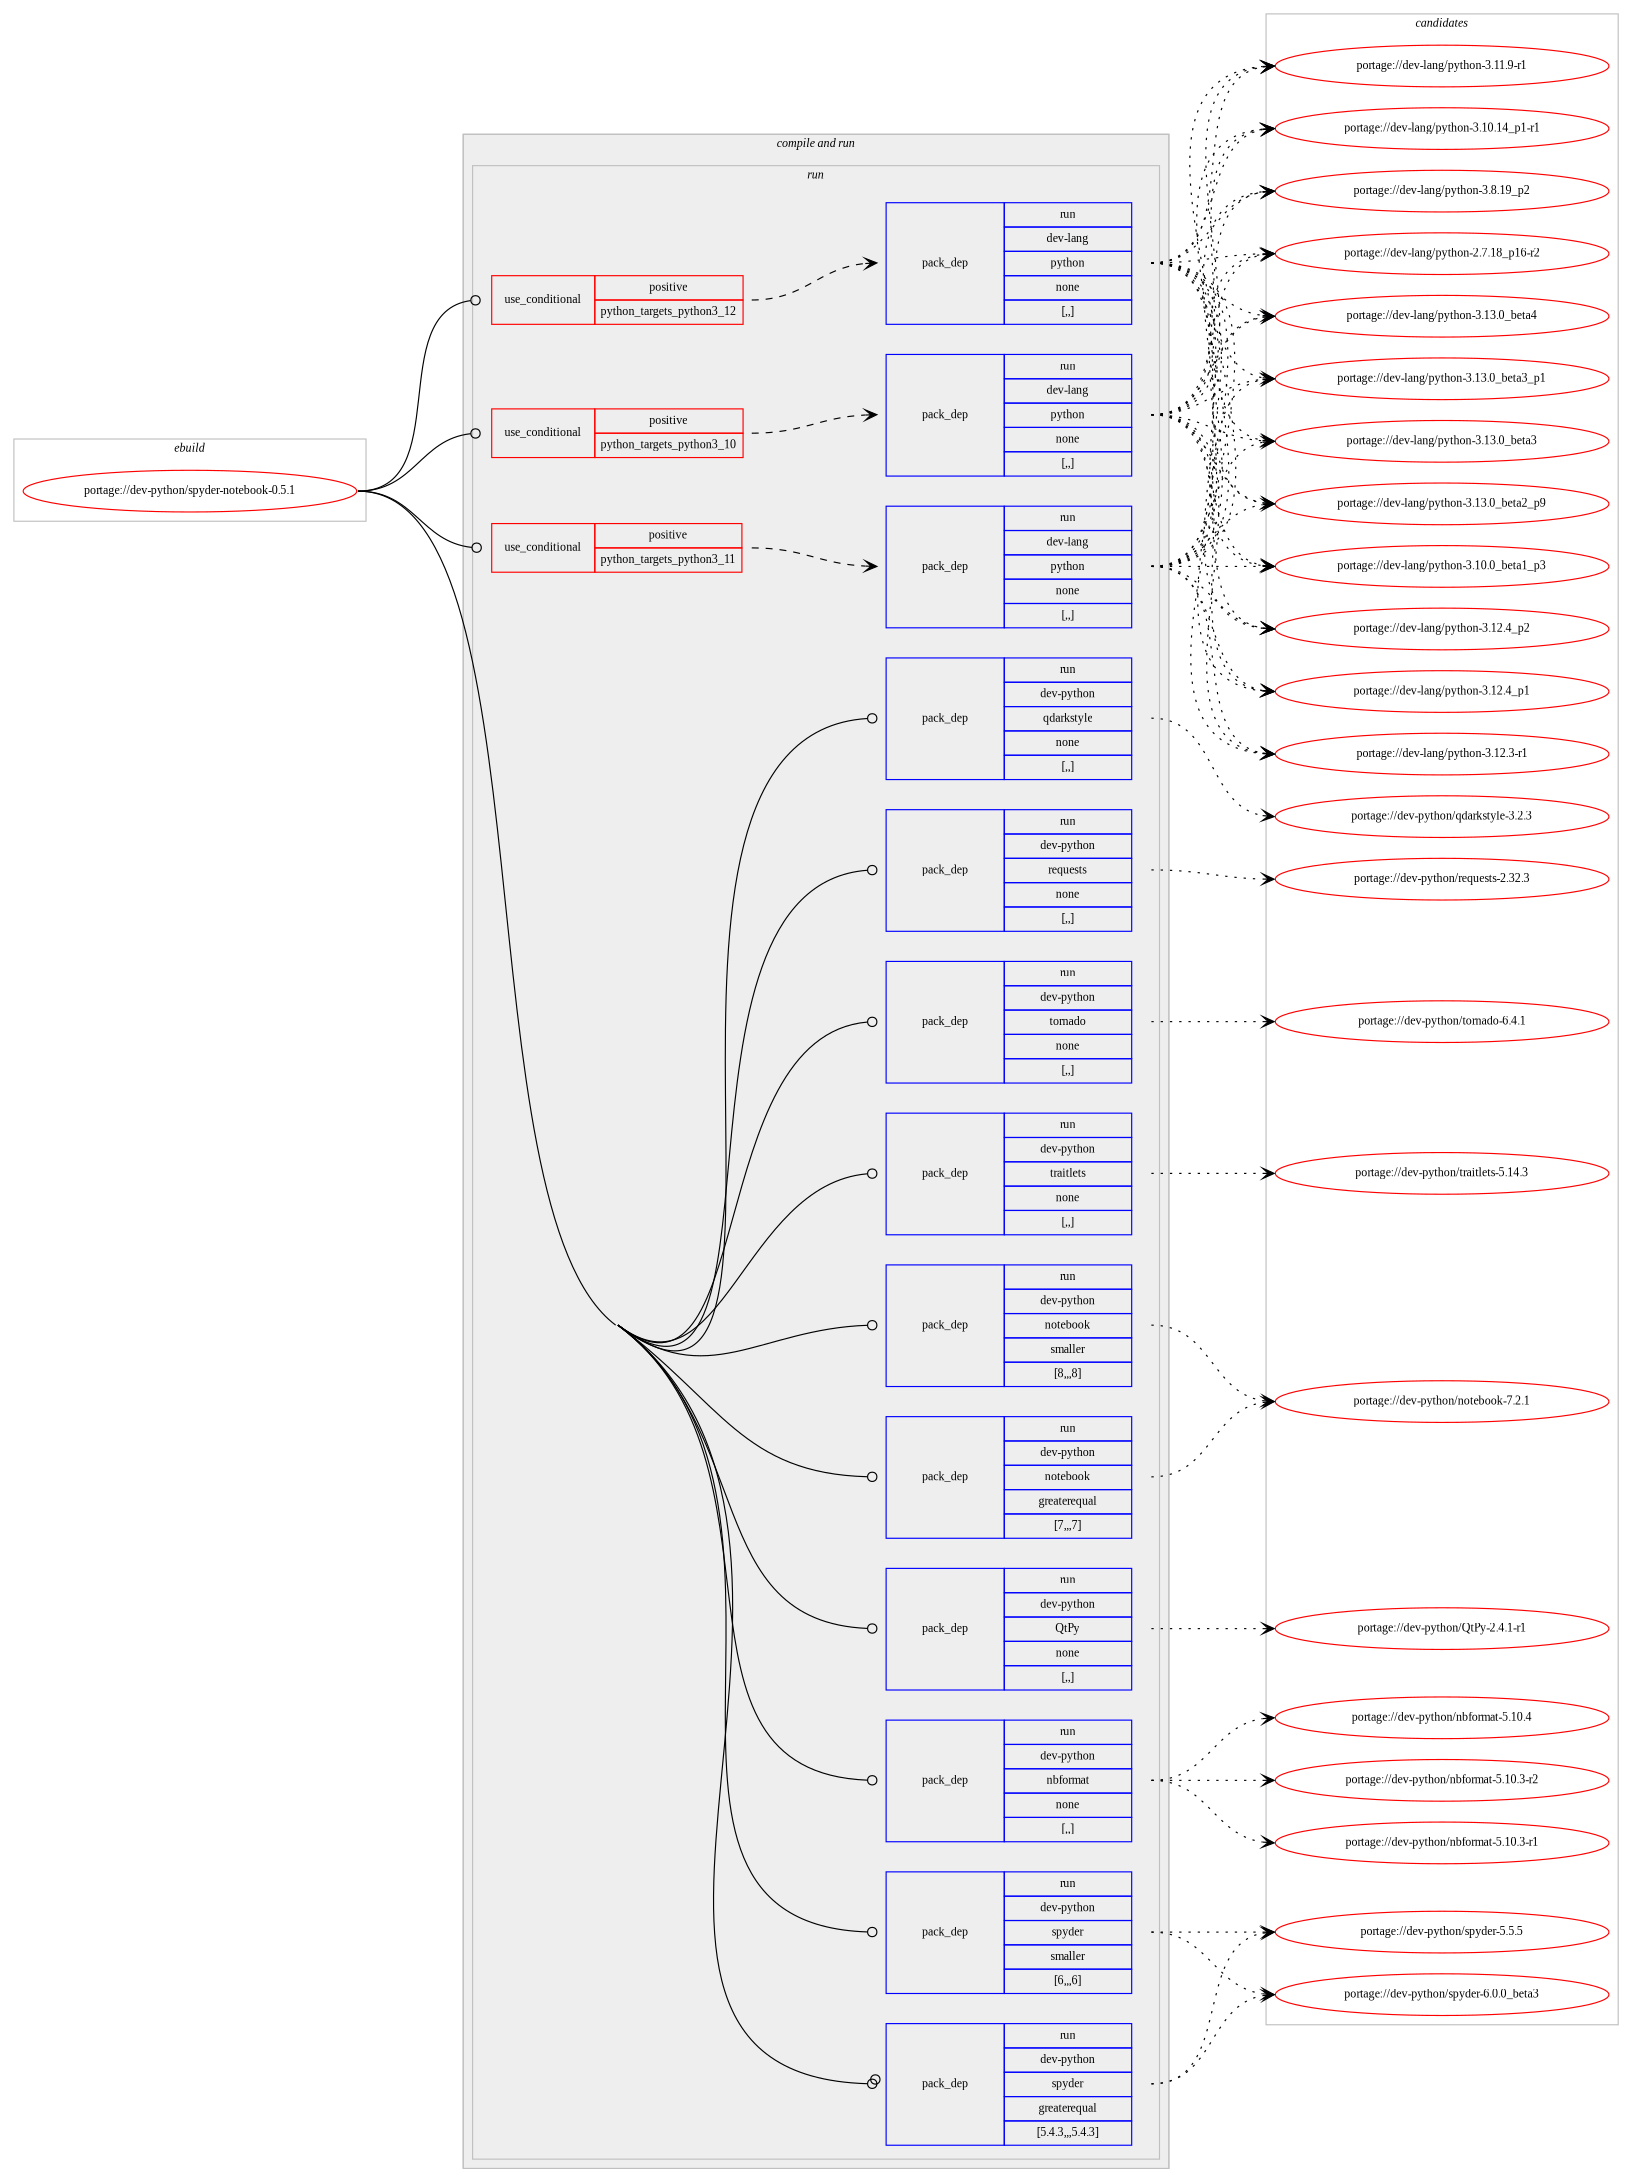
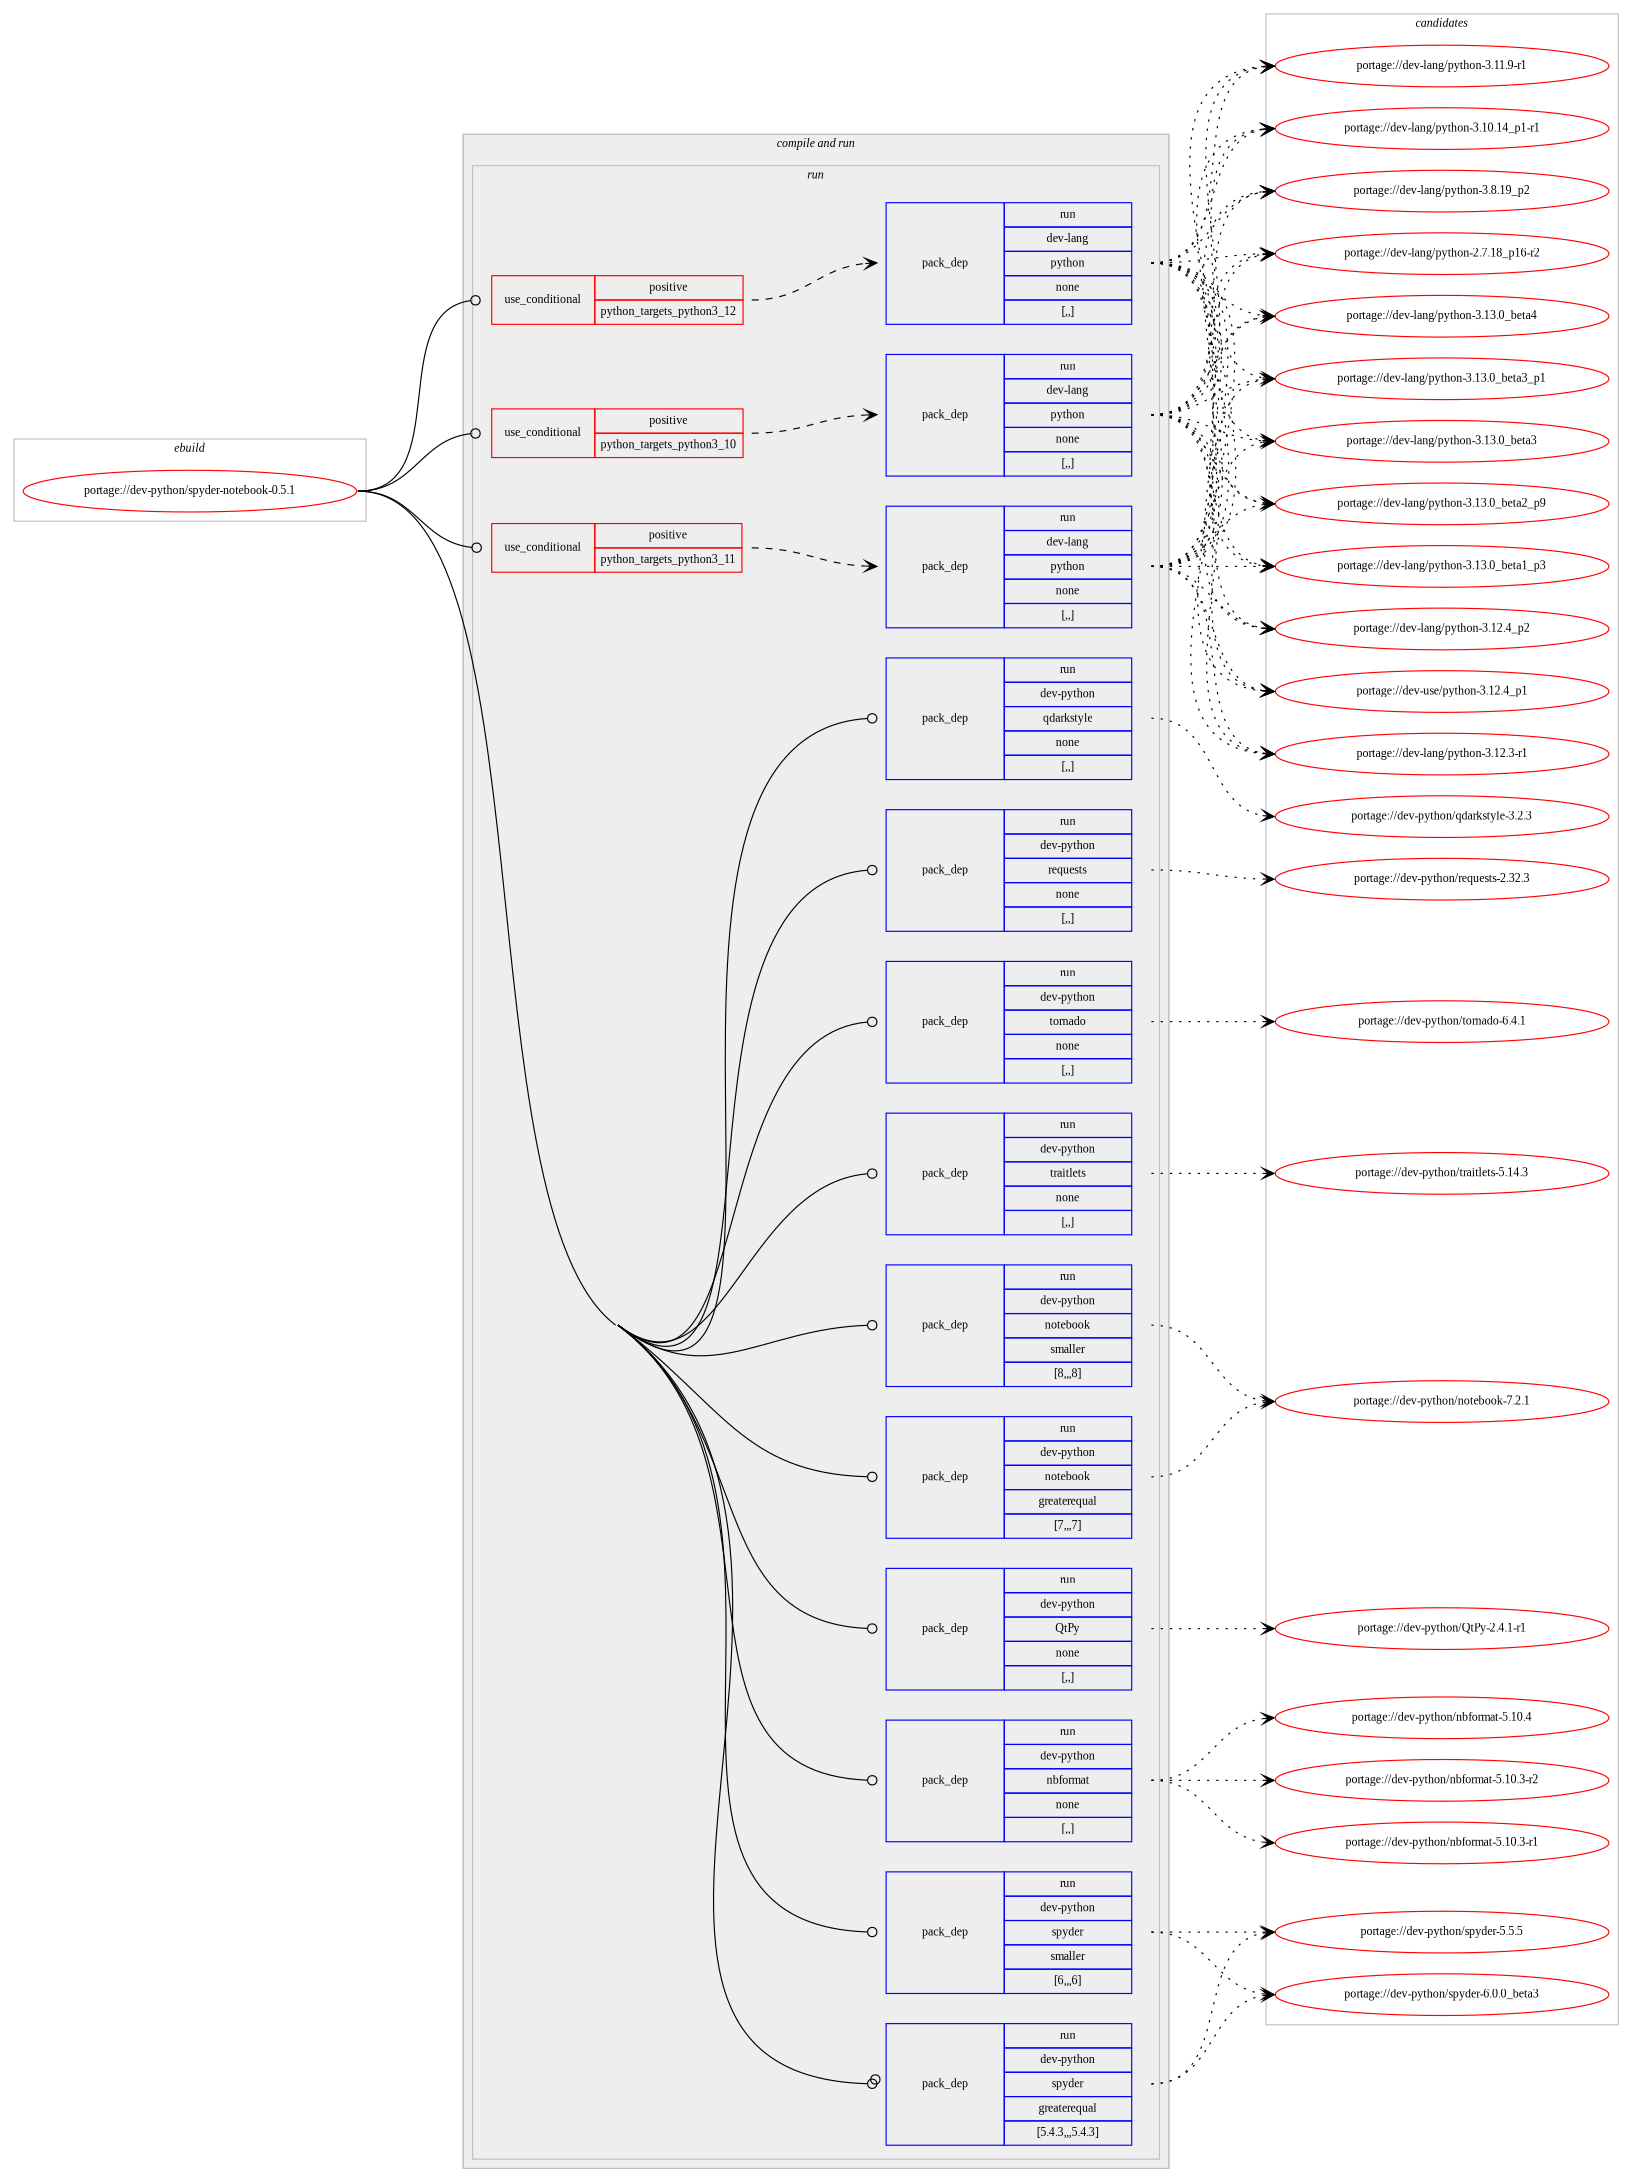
(1442, 566) -> (1442, 566)
(1442, 692) -> (1442, 692)
